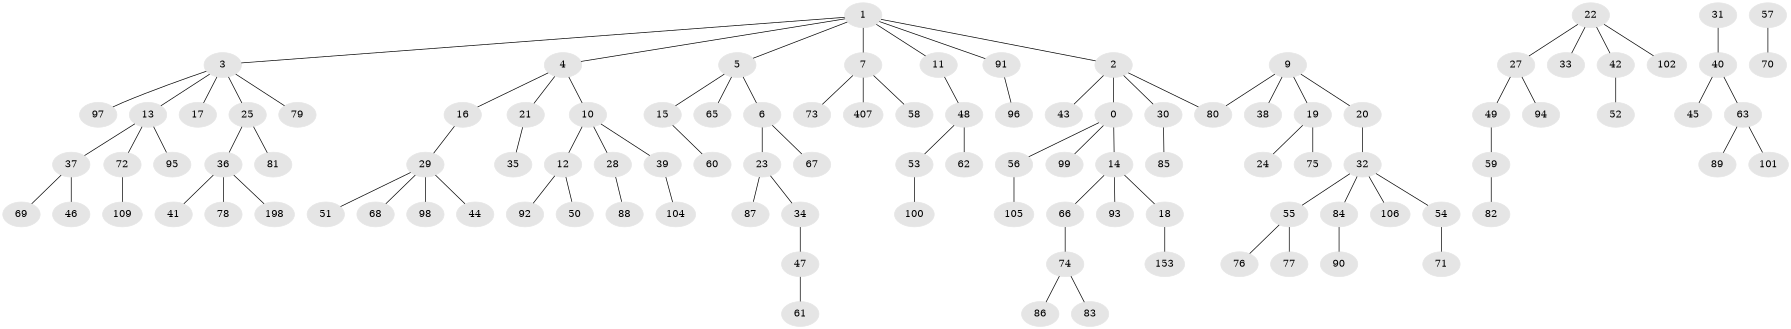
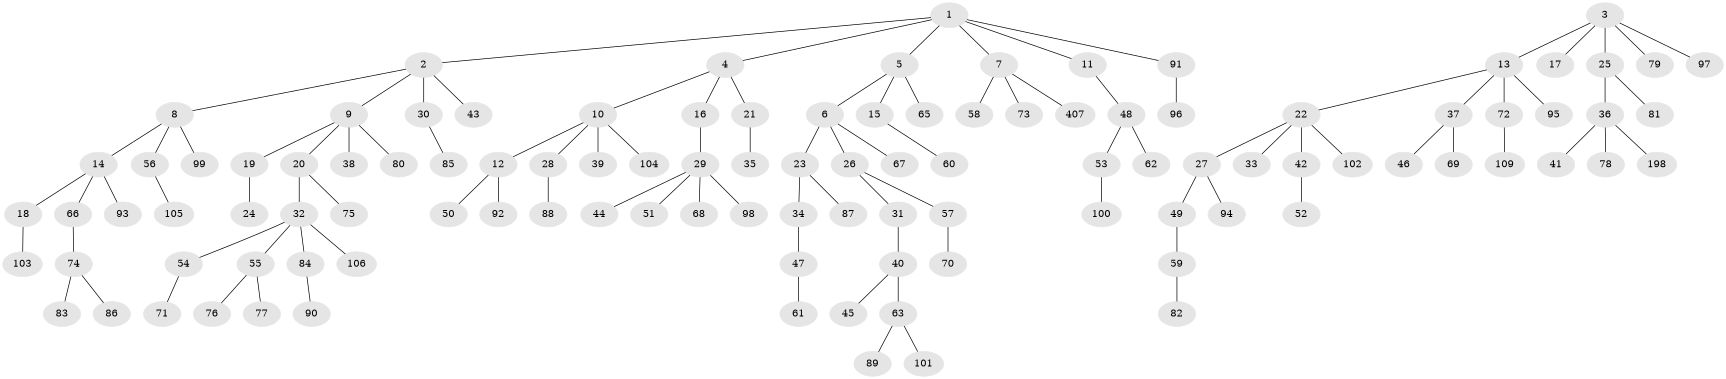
(543, 40) -> none
(1163, 90) -> (386, 90)
none -> (1403, 90)
(1114, 115) -> (175, 115)
(1313, 140) -> (324, 189)
none -> (850, 165)
(669, 190) -> (624, 140)
(1165, 264) -> (23, 264)
